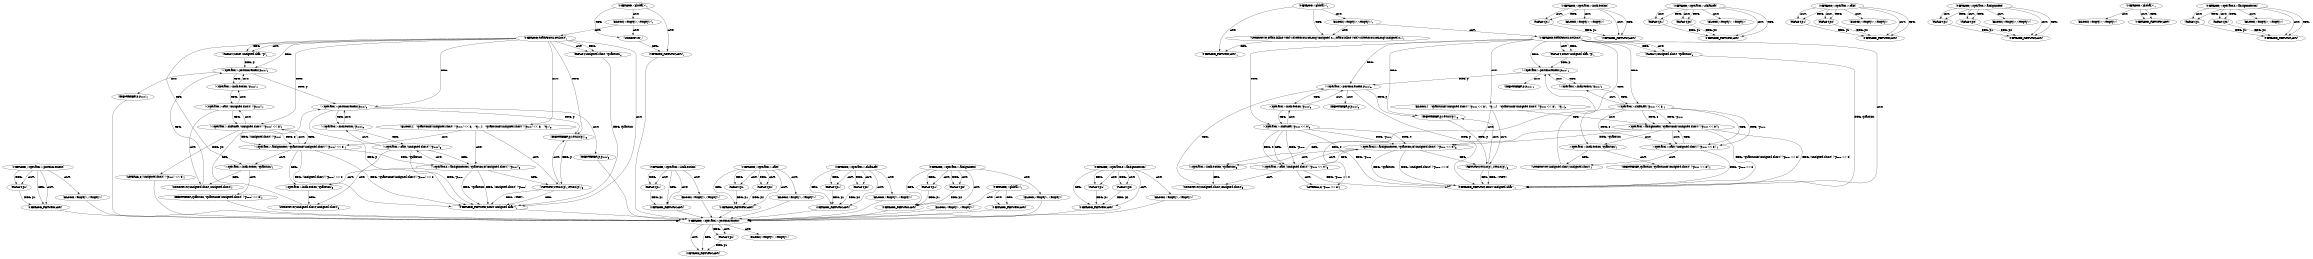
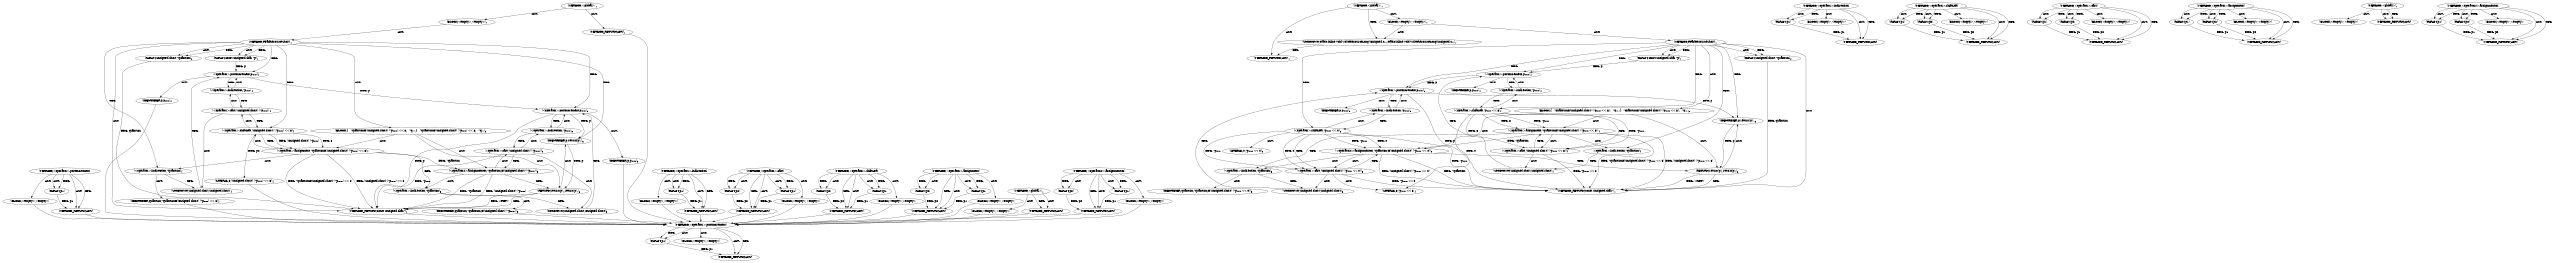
(633, 38) -> none
none -> (1246, 151)
(1666, 167) -> none
none -> (1208, 191)
none -> (477, 211)
